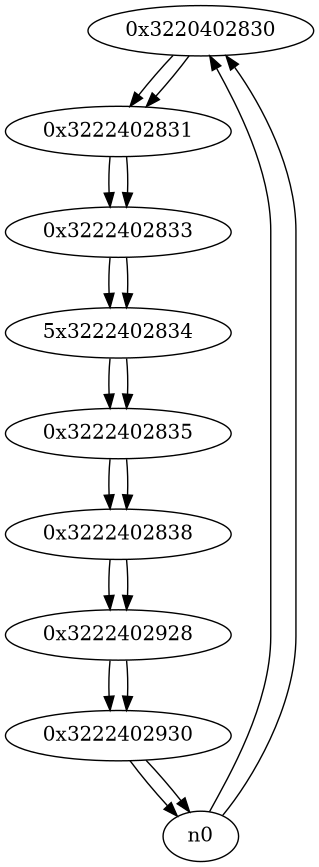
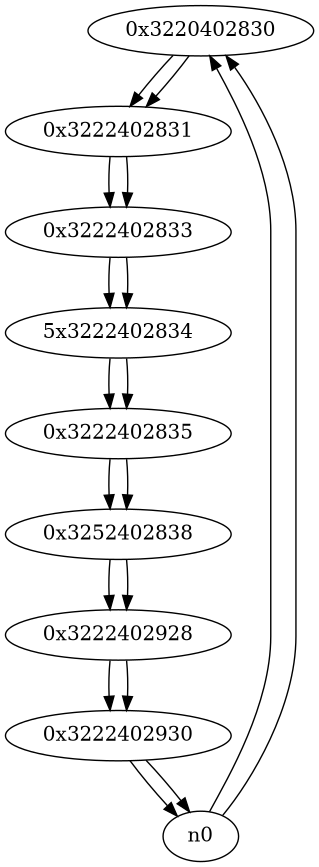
(118, 534) -> (118, 534)
